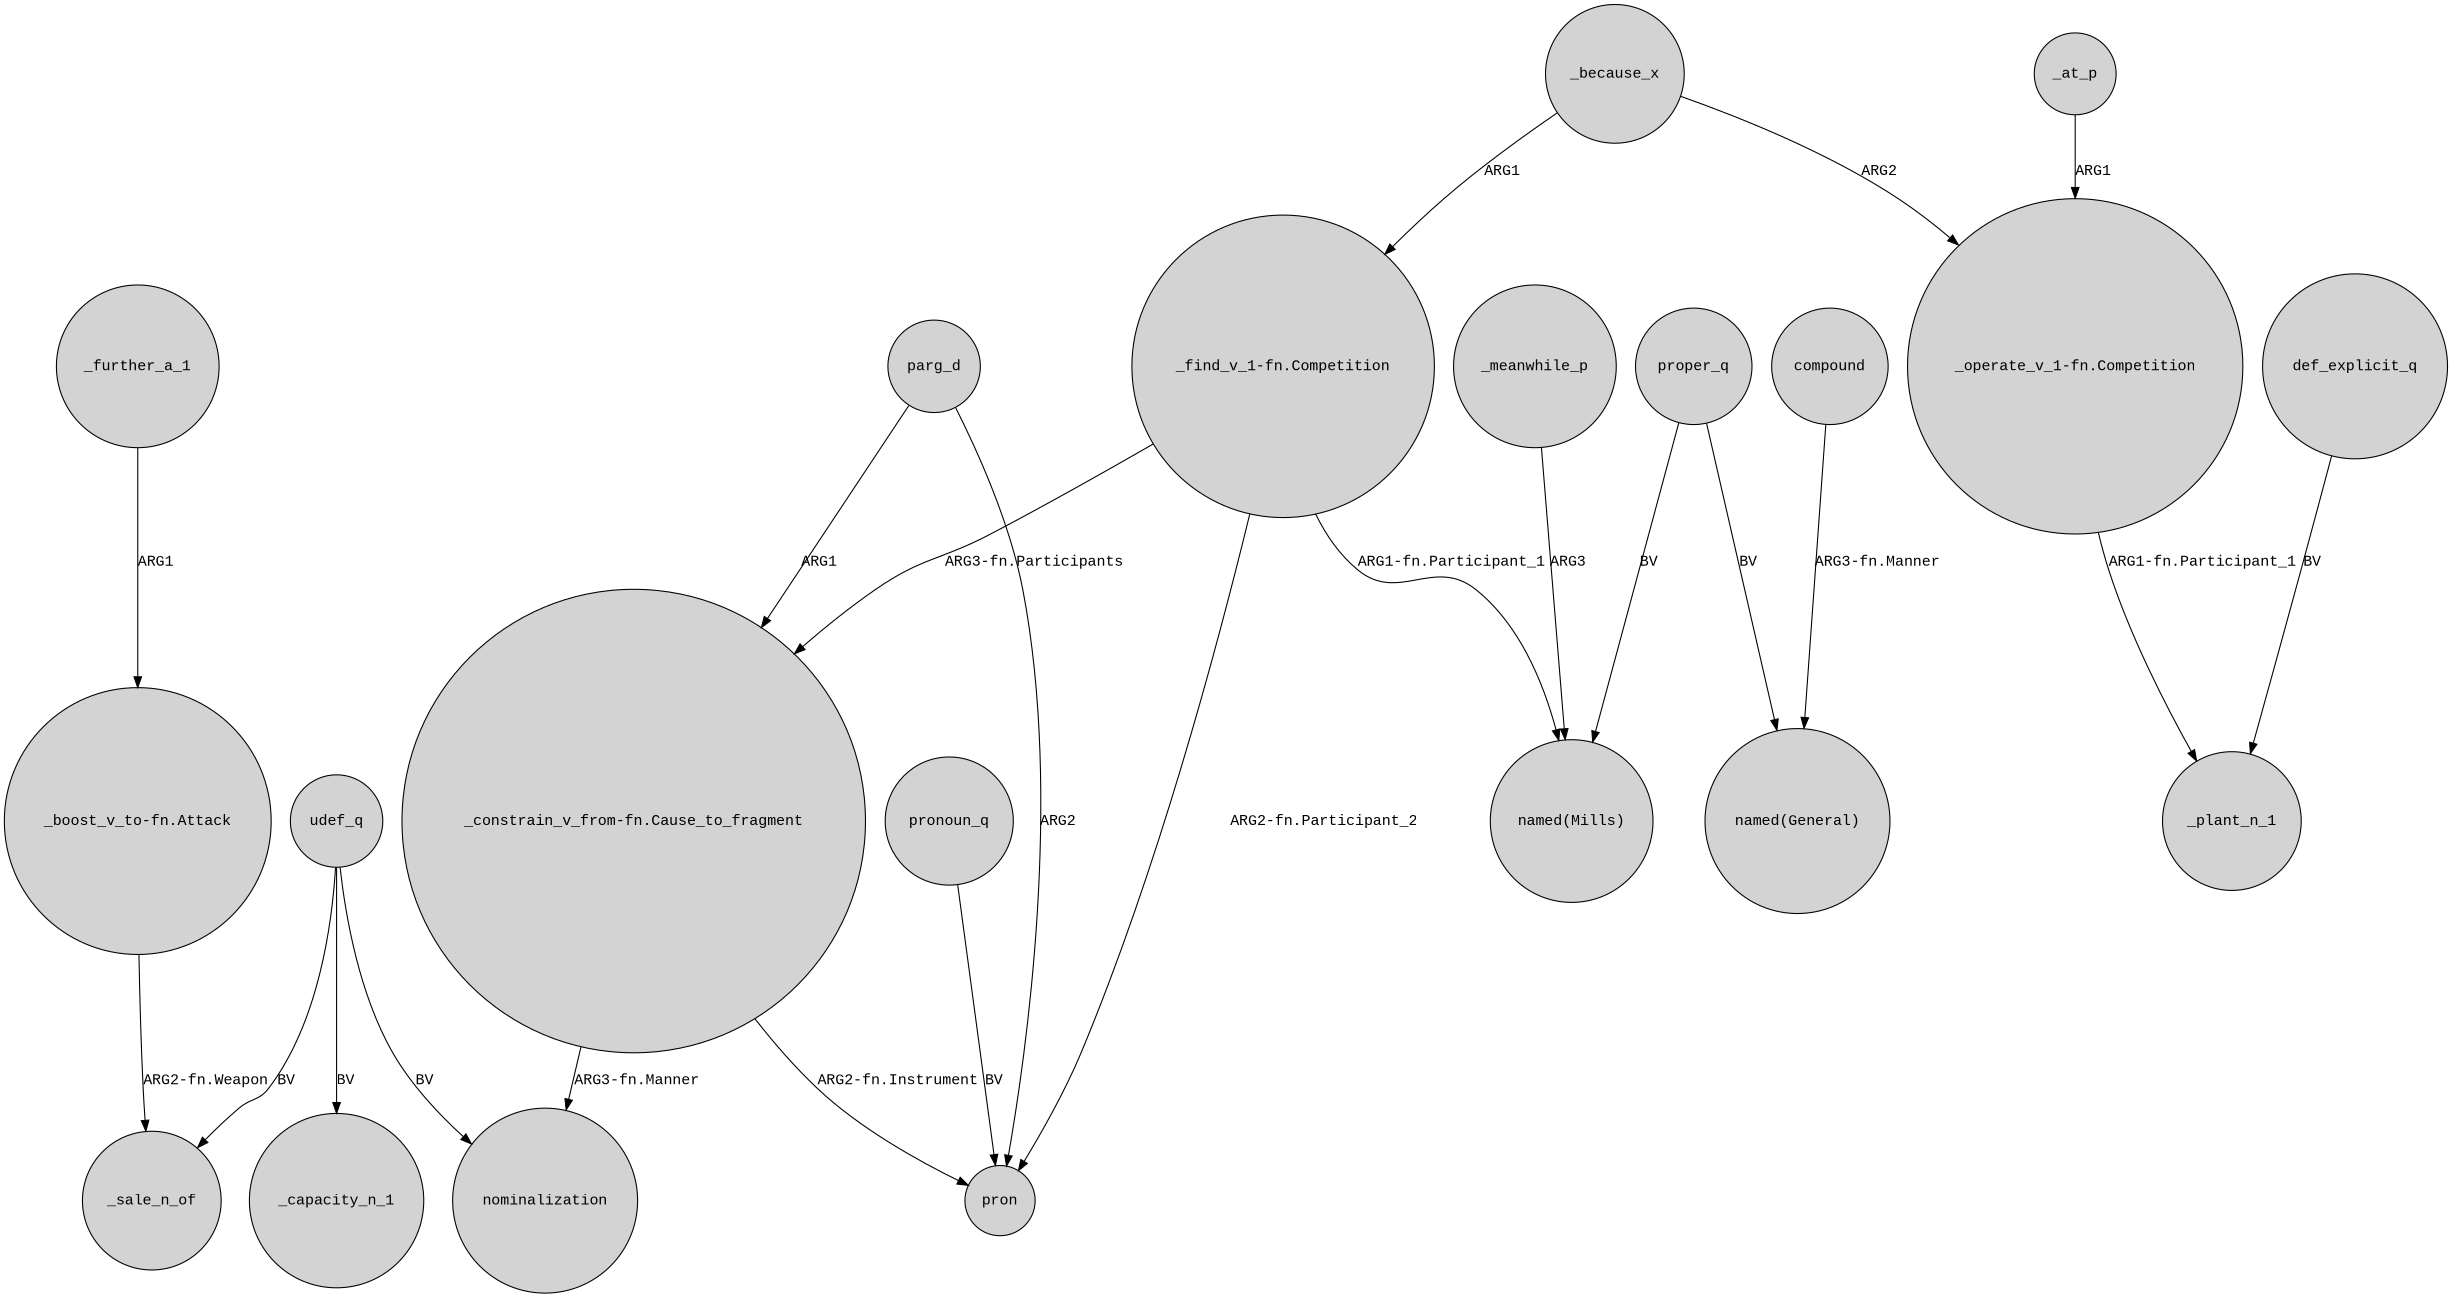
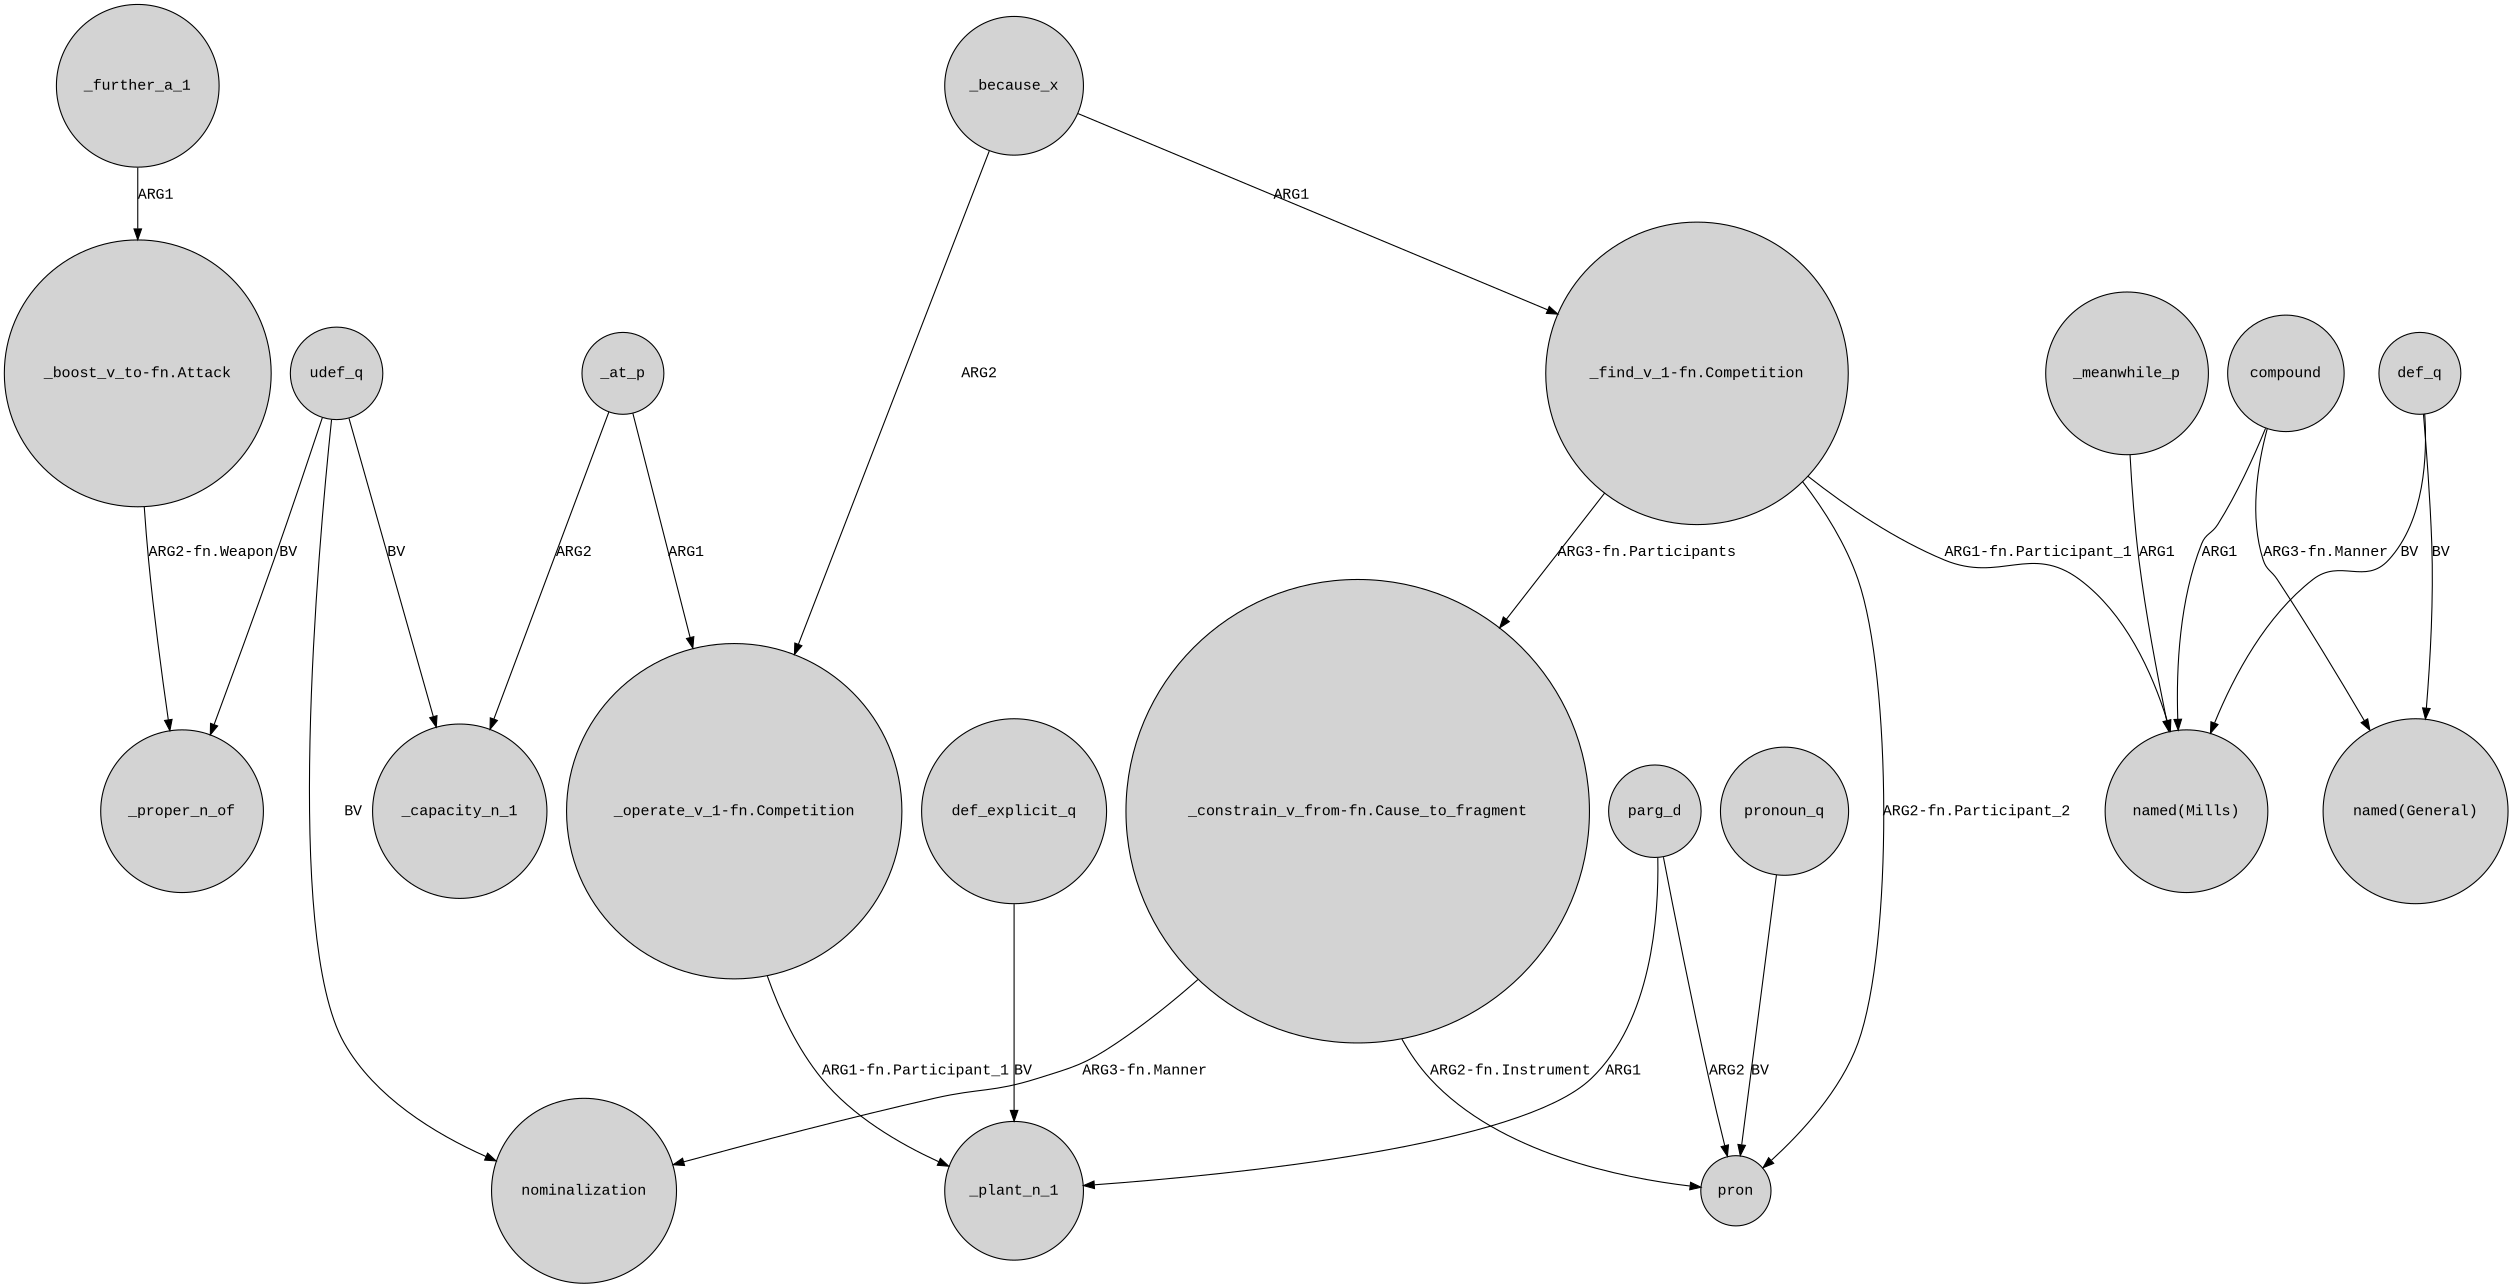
(1694, 366) -> (2420, 373)
(838, 512) -> (1465, 1132)
(1568, 562) -> (2157, 552)
none -> (2194, 565)
none -> (551, 566)
(152, 1201) -> (182, 811)
